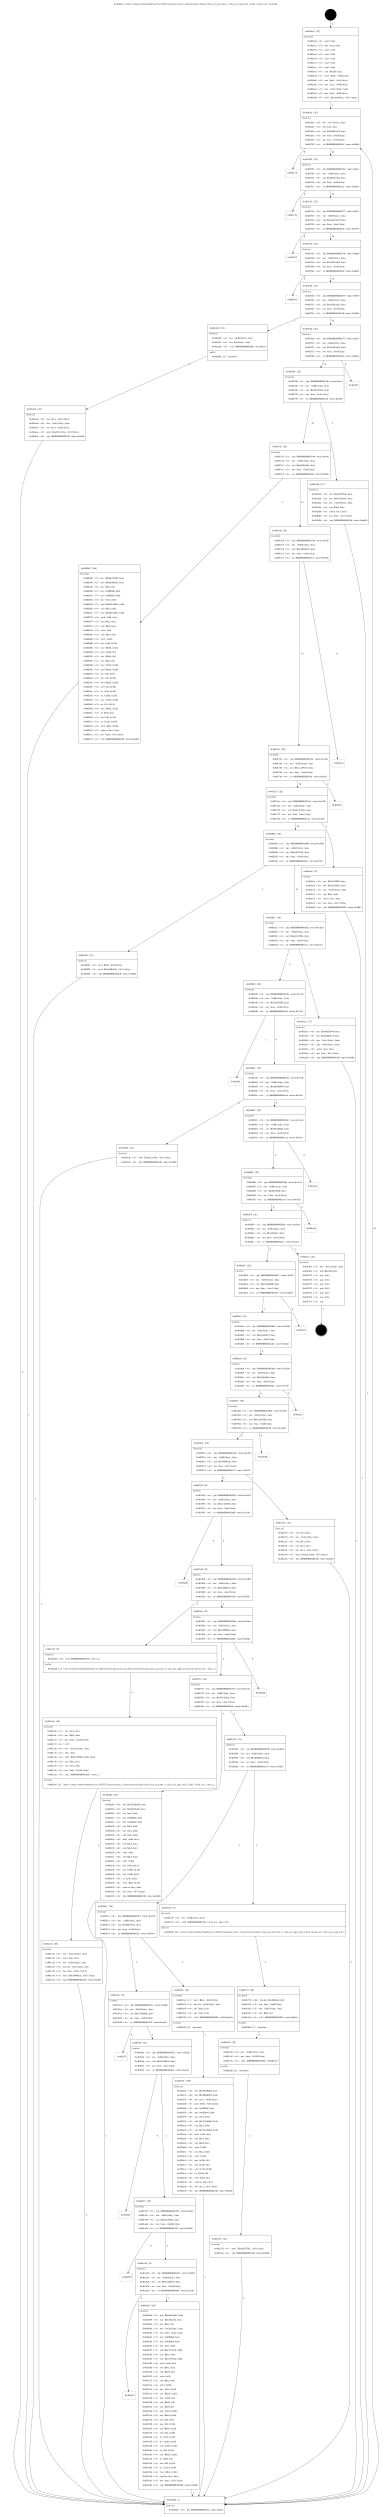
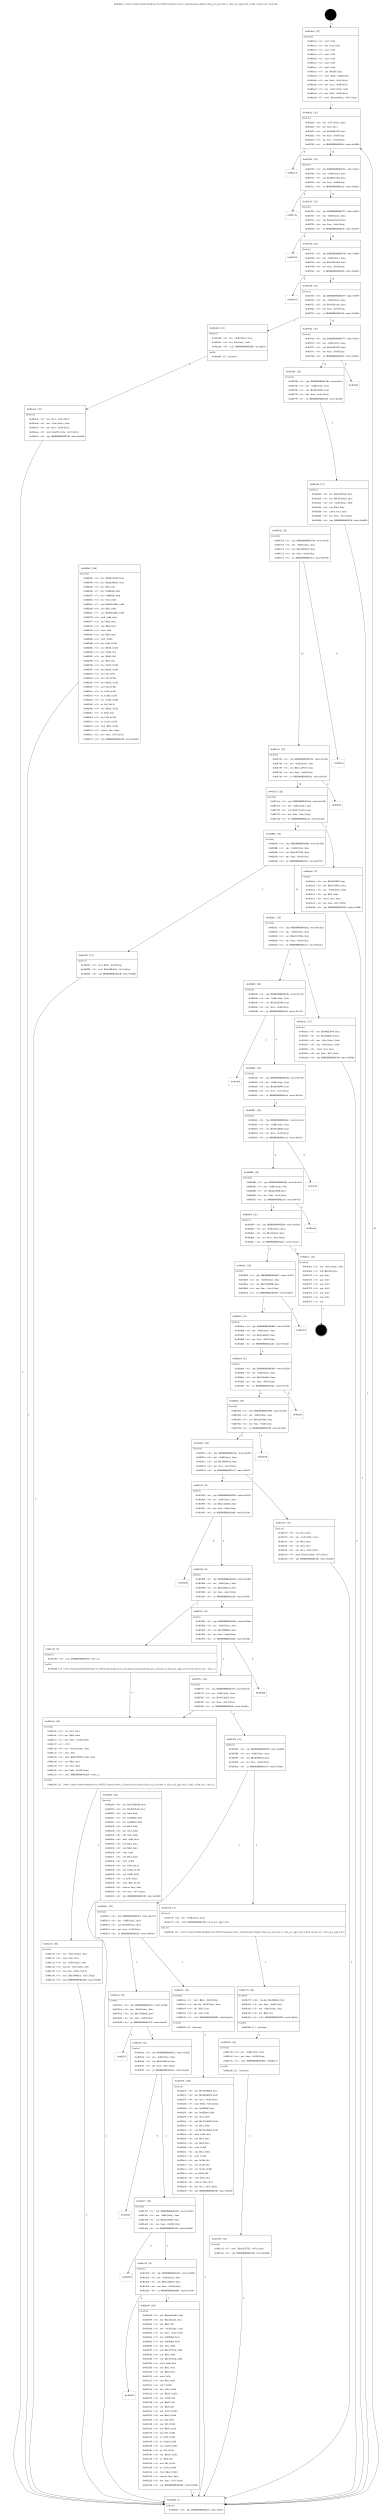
(300, 461) -> none
(147, 1155) -> none
(221, 1777) -> (189, 1714)
